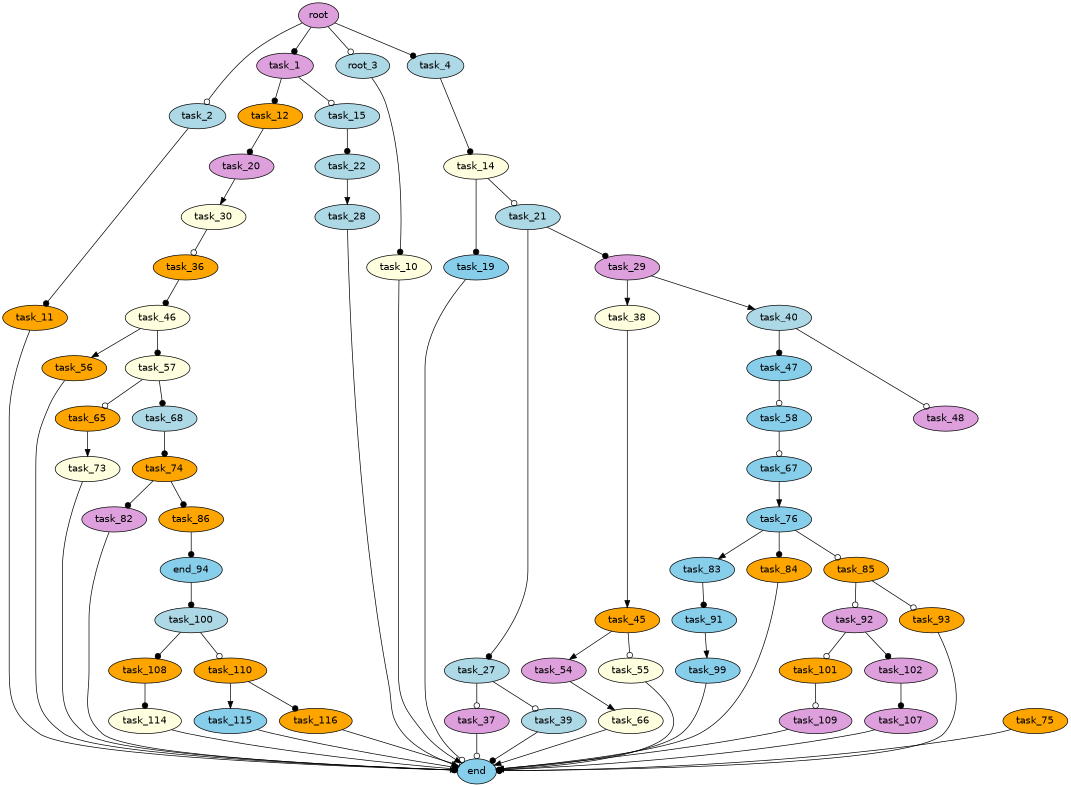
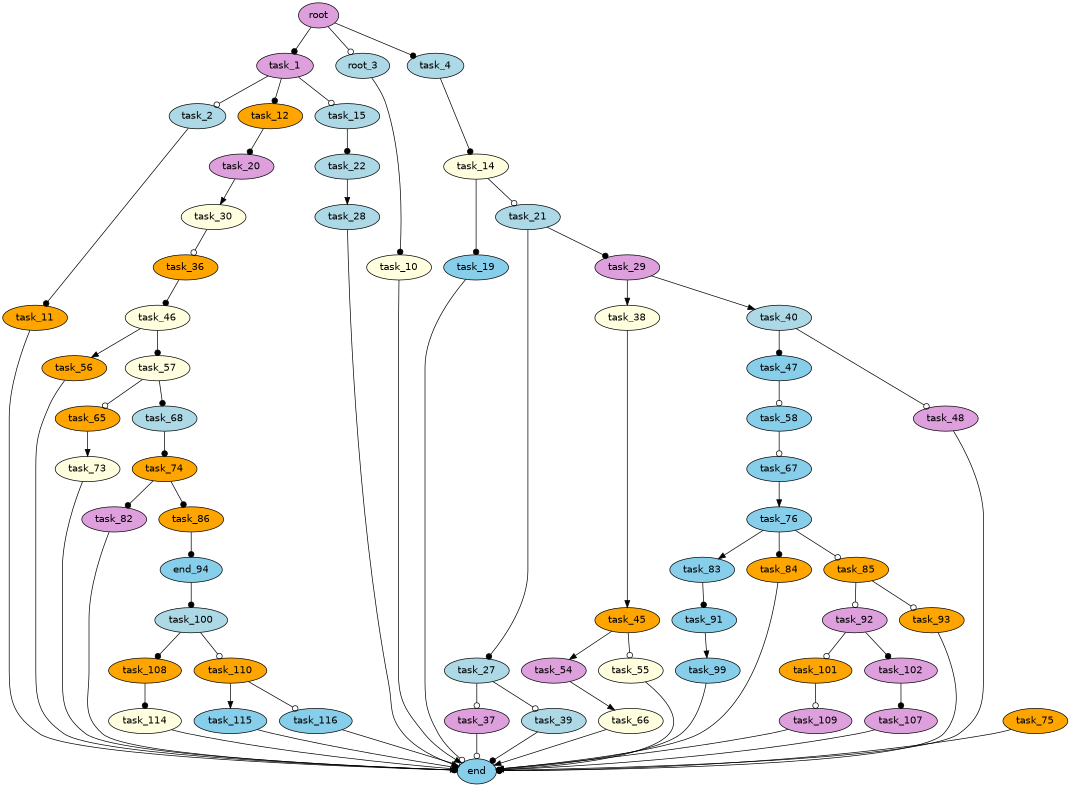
(250, 54) -> (244, 90)
(270, 694) -> (270, 694)
(316, 721) -> (316, 721)
none -> (964, 730)
